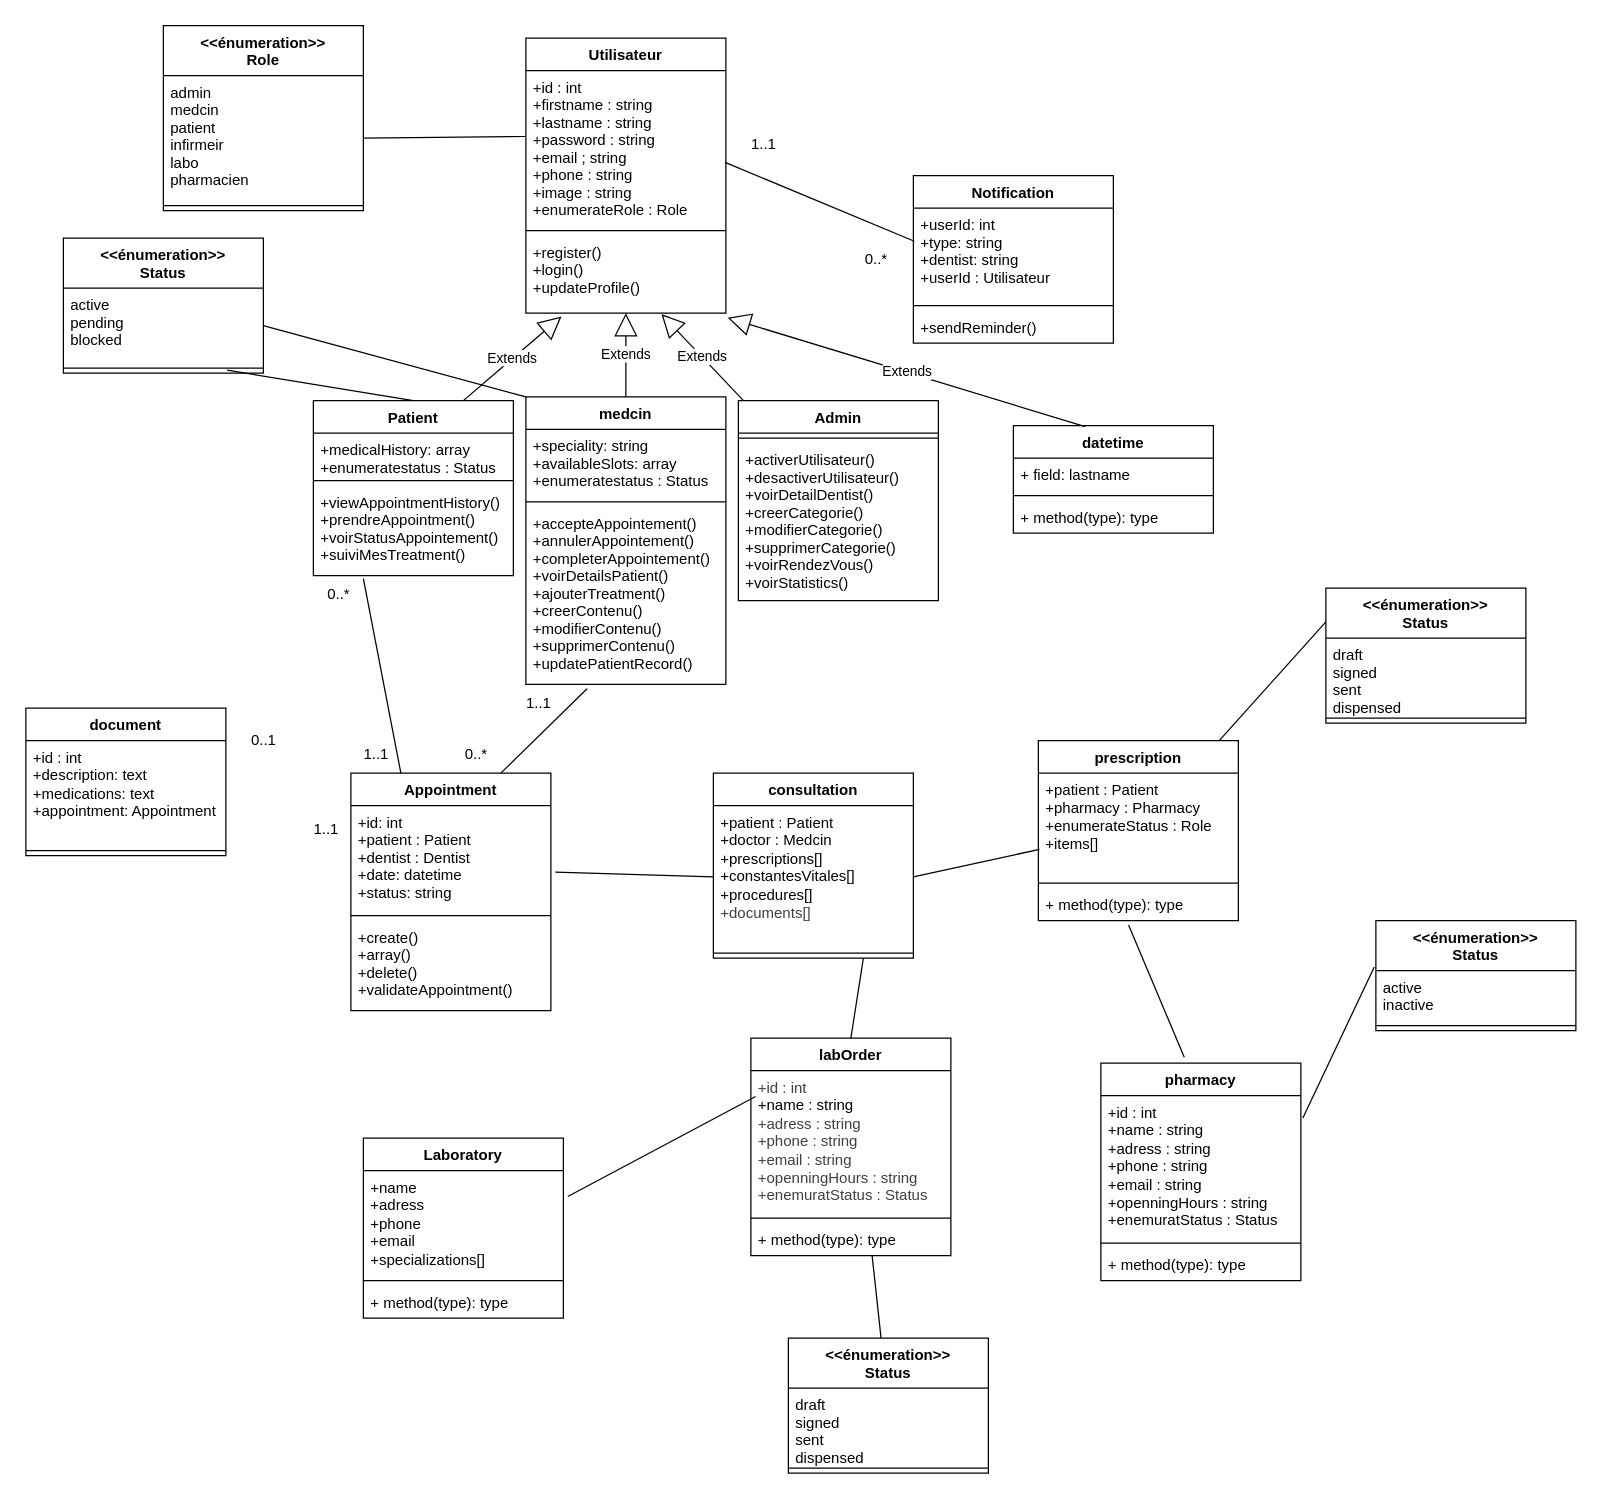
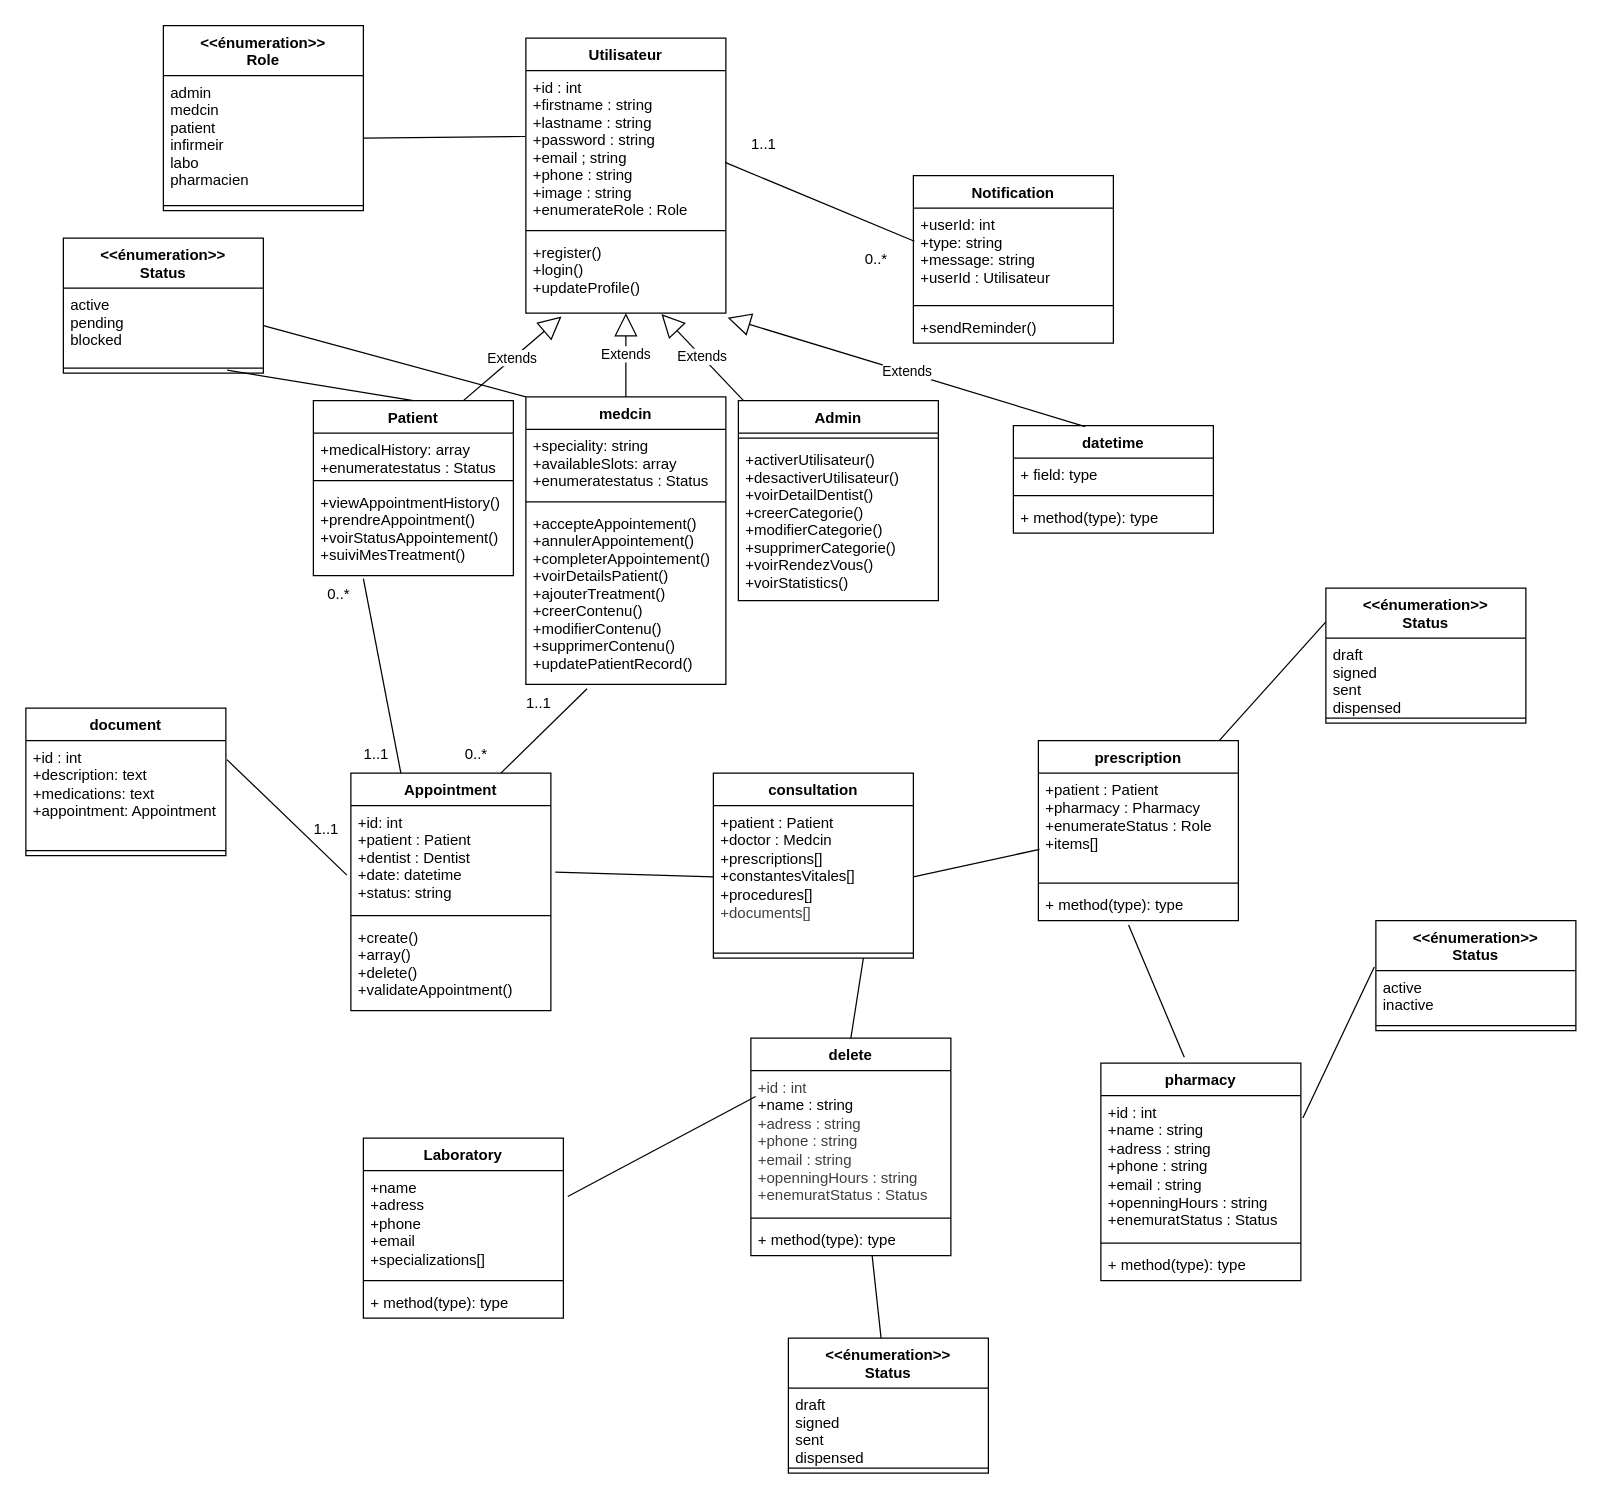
(965, 225) -> (965, 225)
(1080, 476) -> (1065, 476)
(263, 741) -> none
none -> (287, 817)
(851, 1056) -> (851, 1056)
